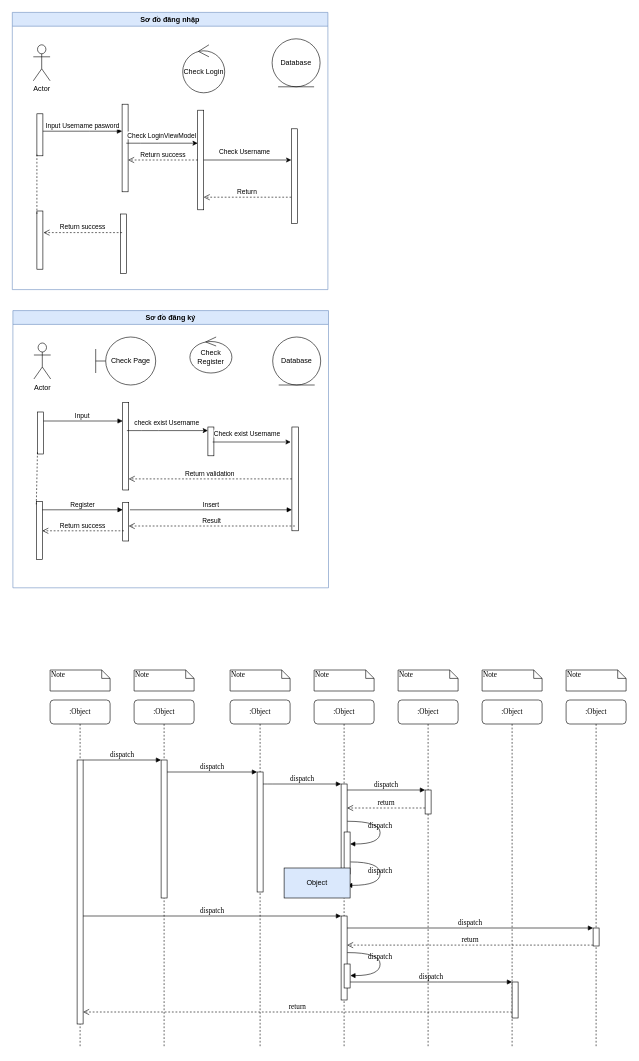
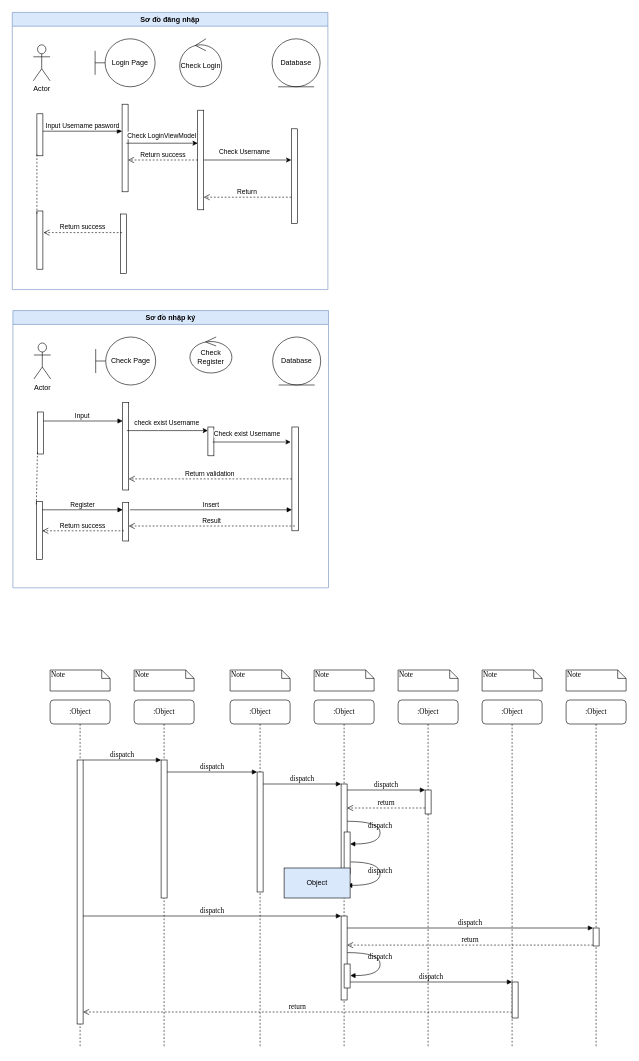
none -> (125, 63)
(204, 69) -> (201, 63)
(171, 318) -> (171, 318)
